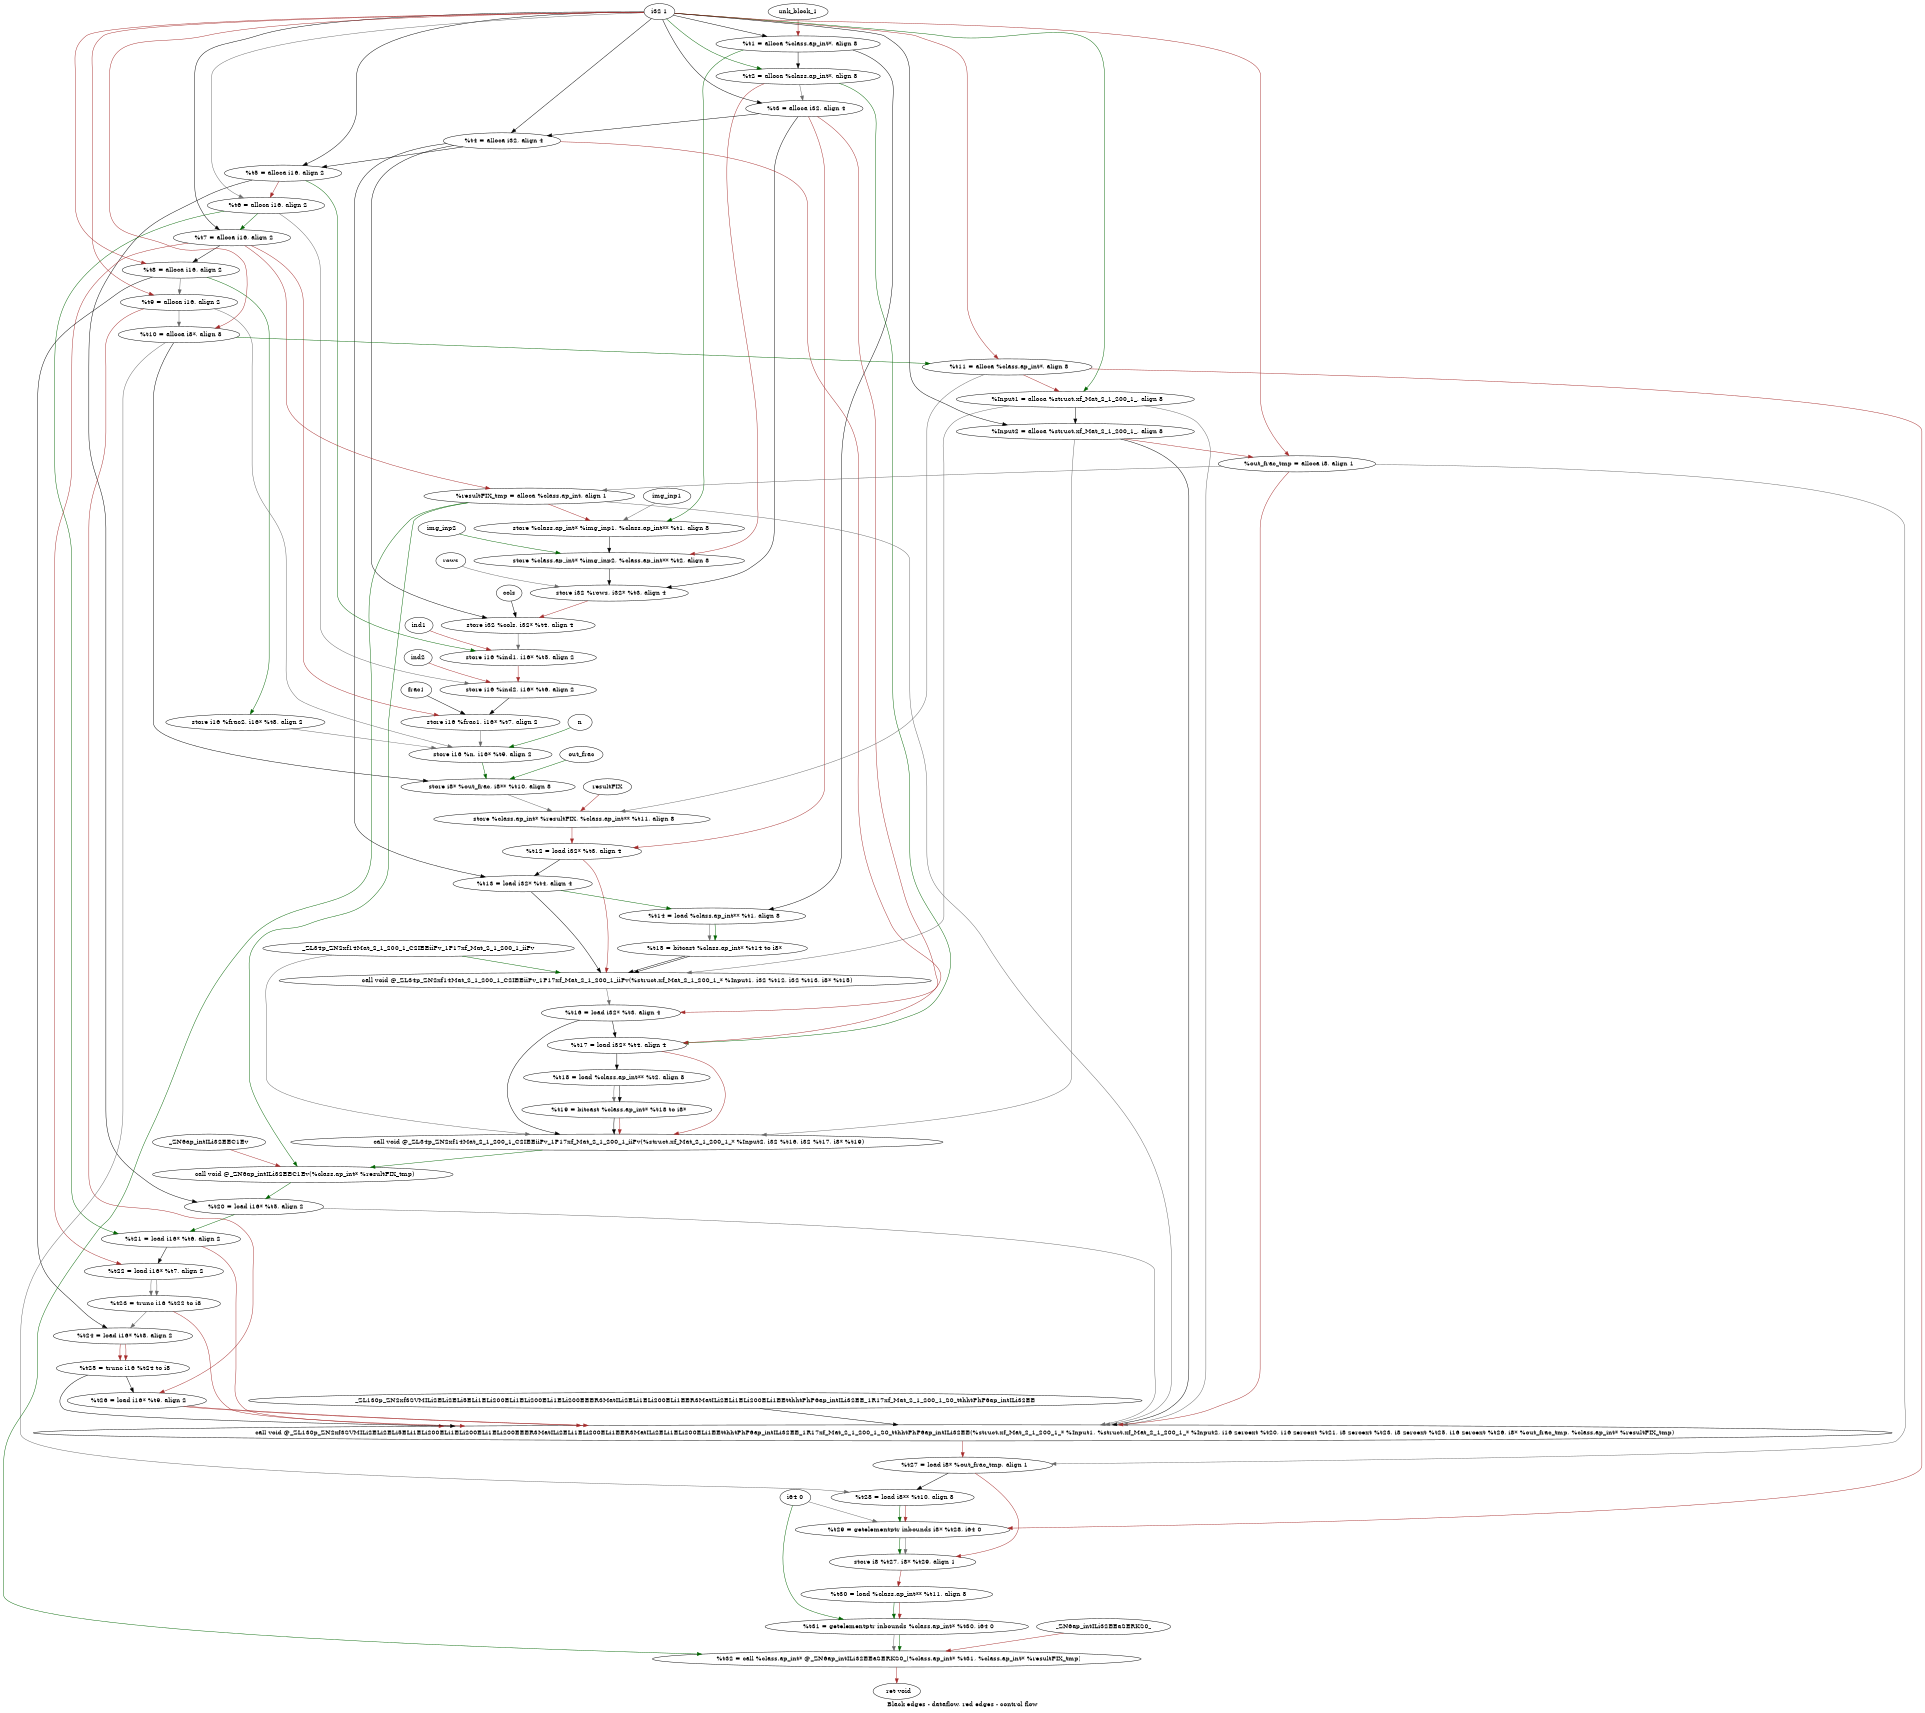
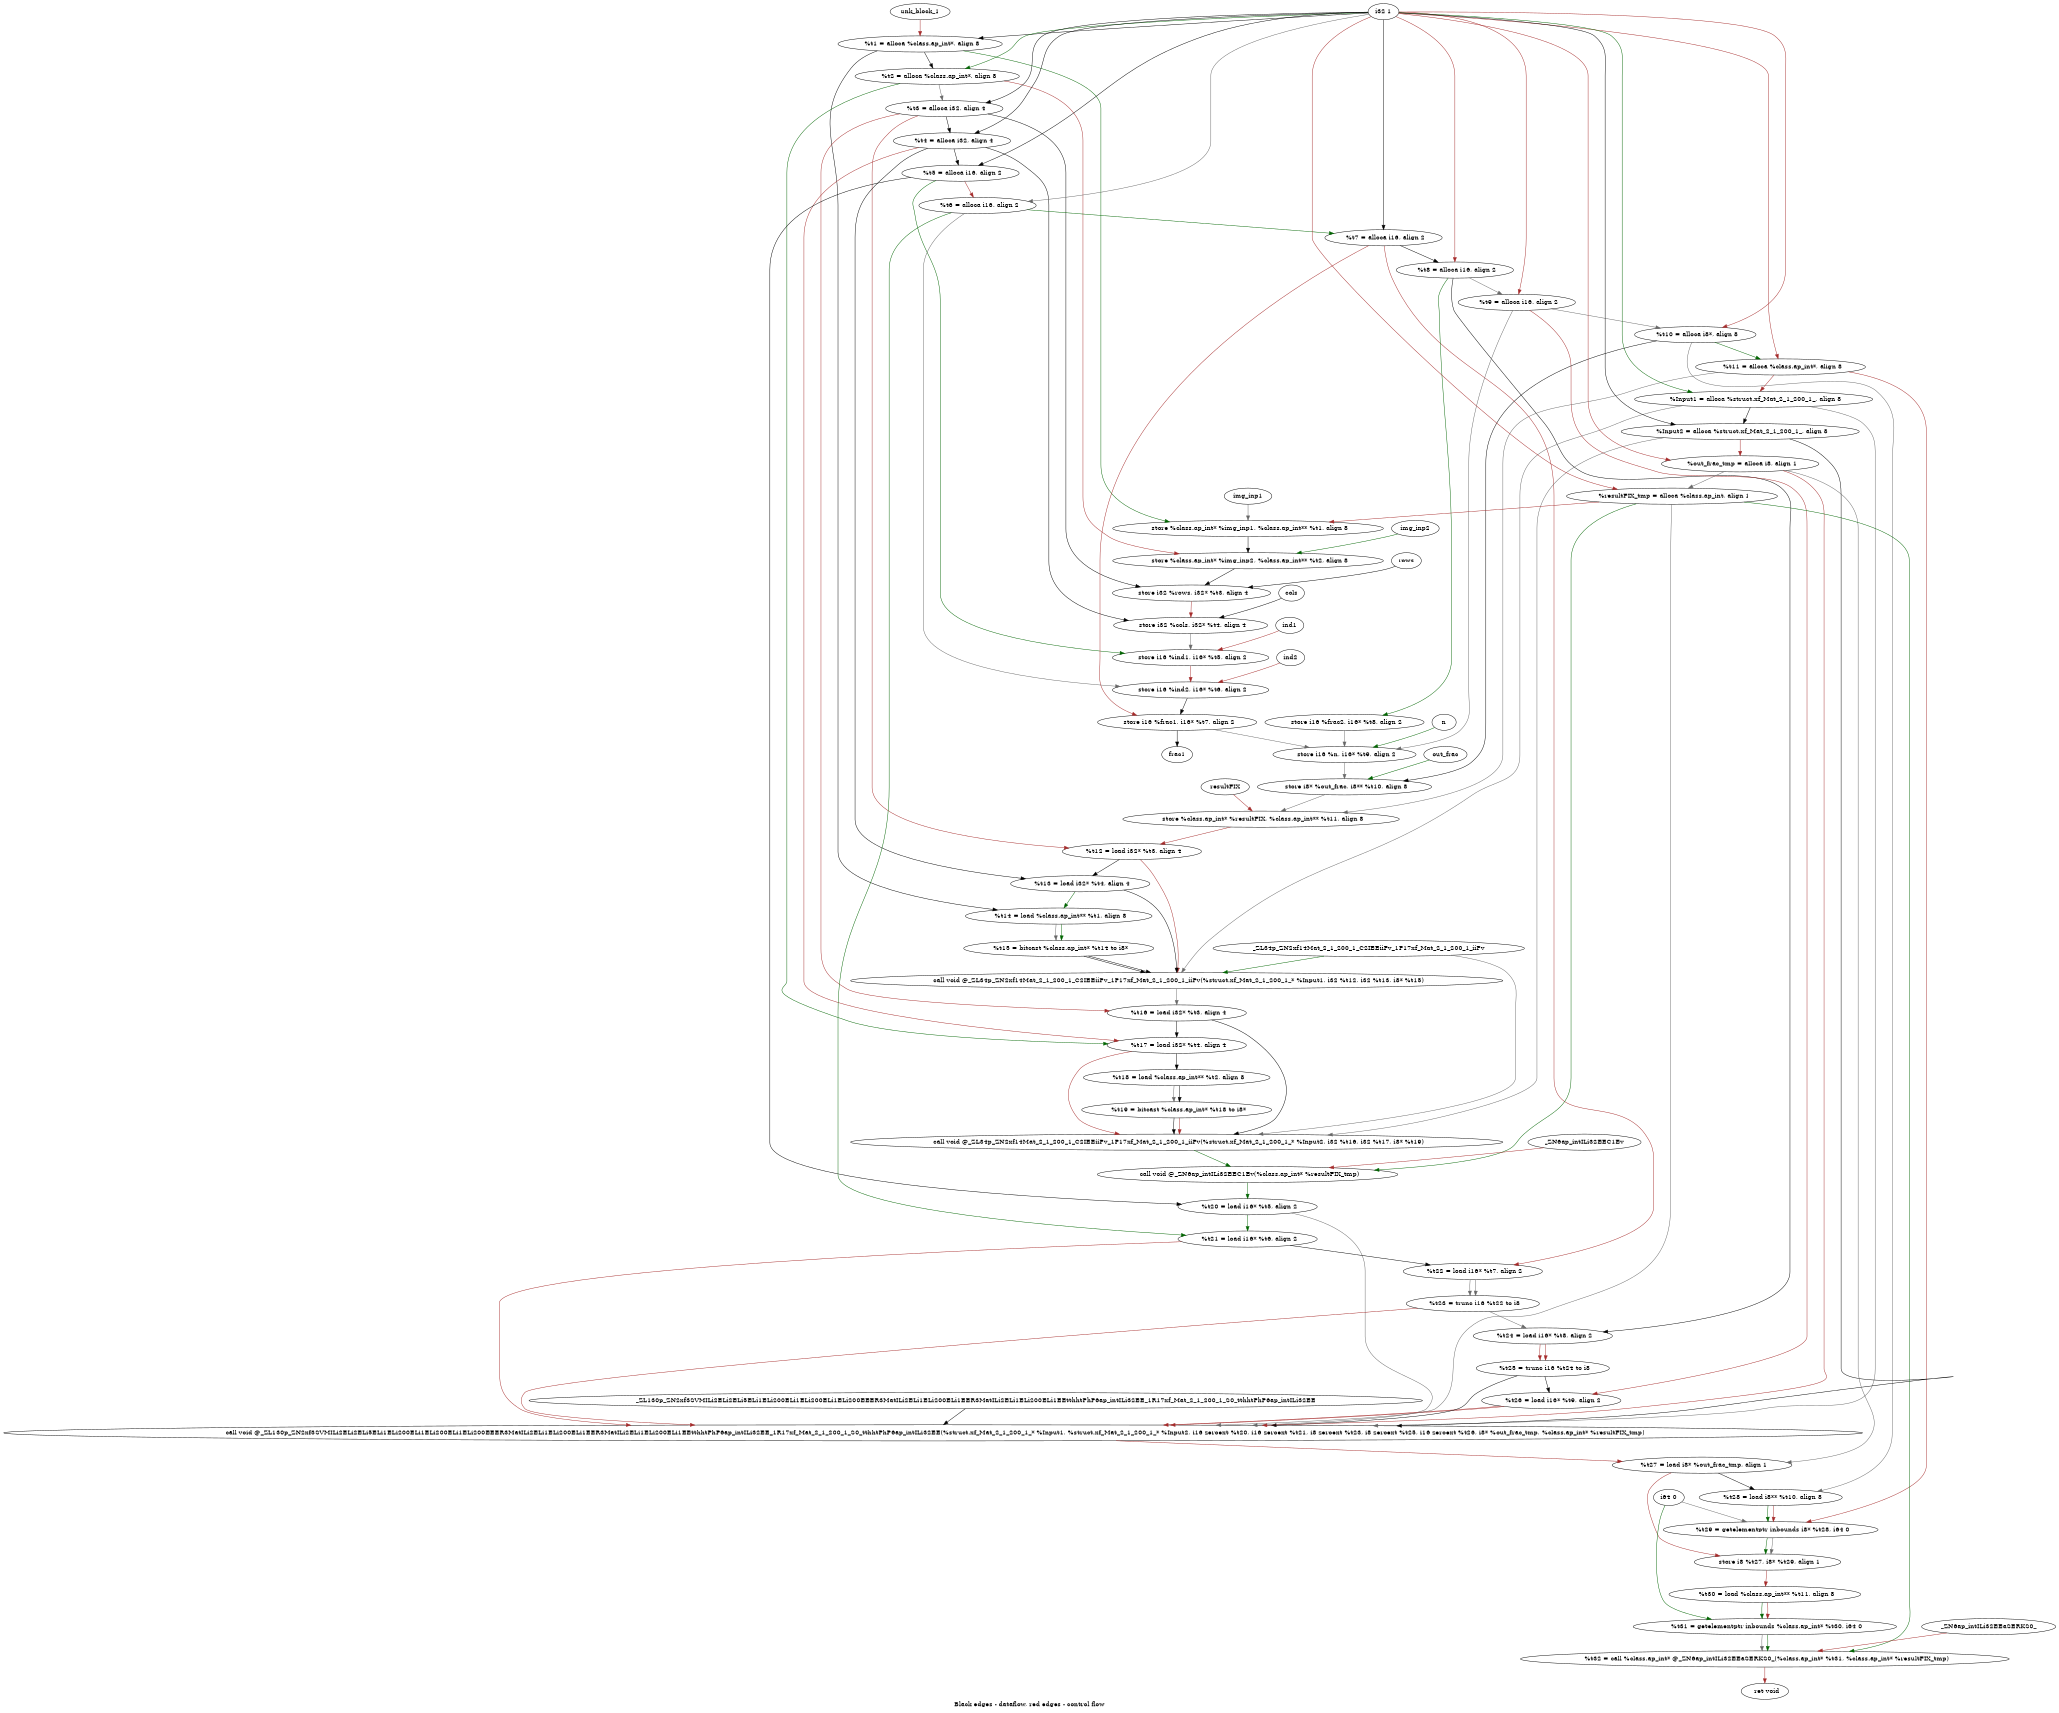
(300, 423) -> (1359, 294)
(508, 578) -> (1324, 579)
(444, 704) -> (1177, 736)
(484, 769) -> (1344, 769)
